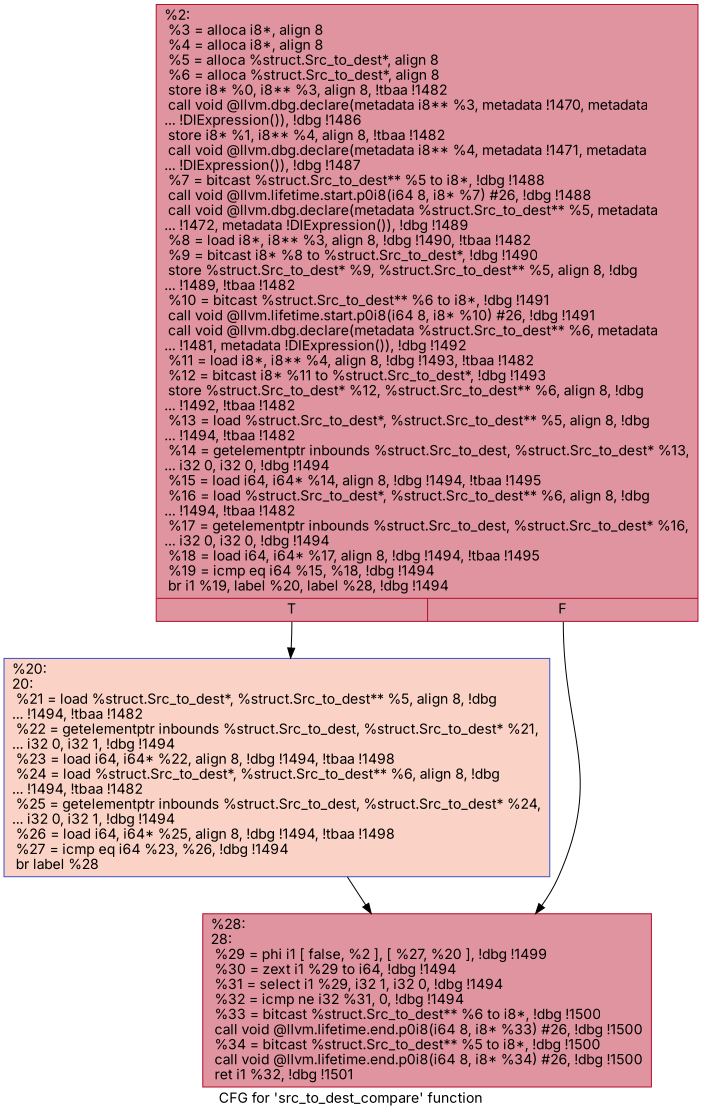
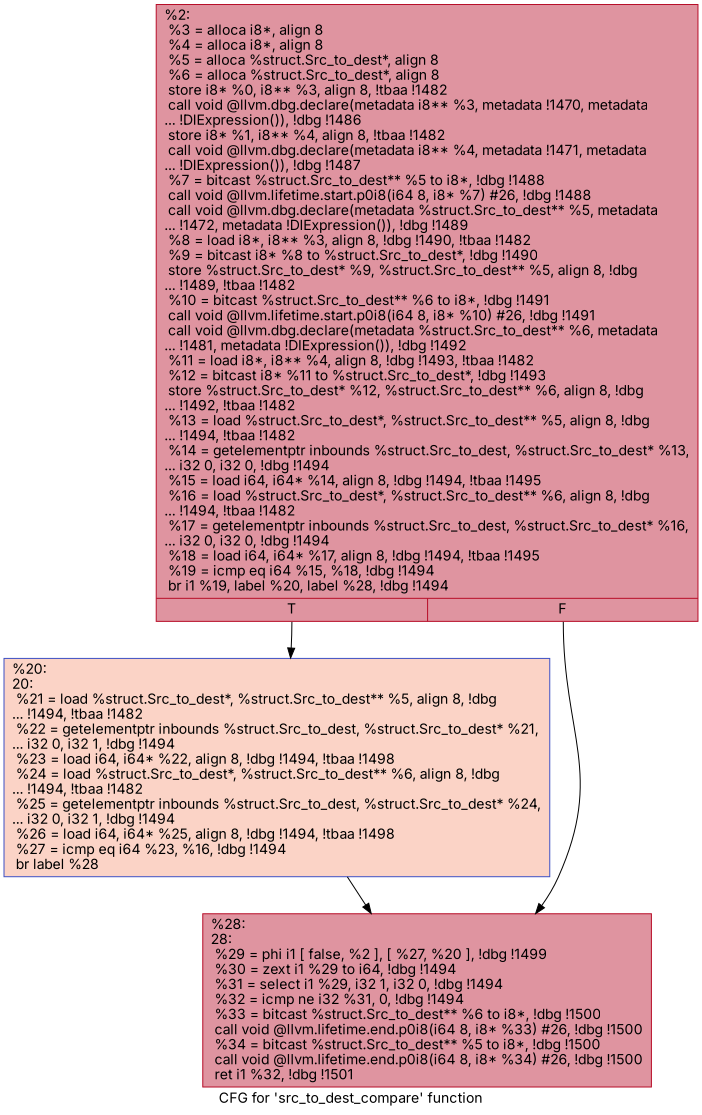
(151, 850) -> (149, 850)
